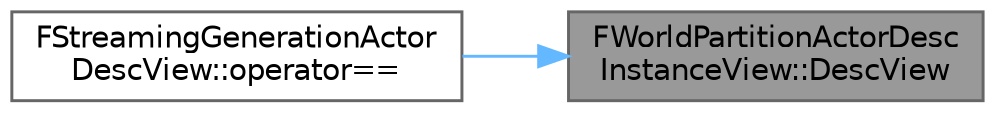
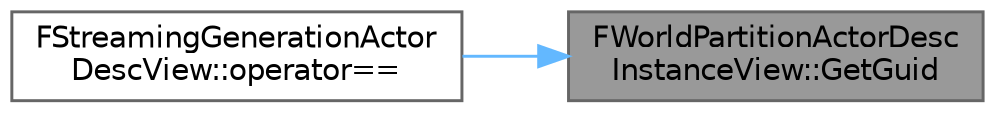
(776, 56) -> (776, 56)
